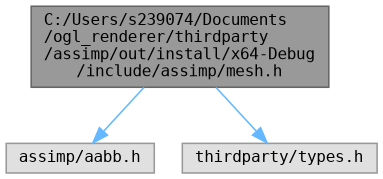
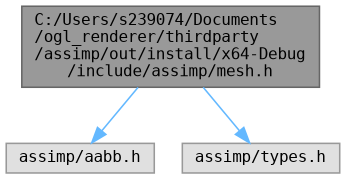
(280, 158) -> (261, 158)
